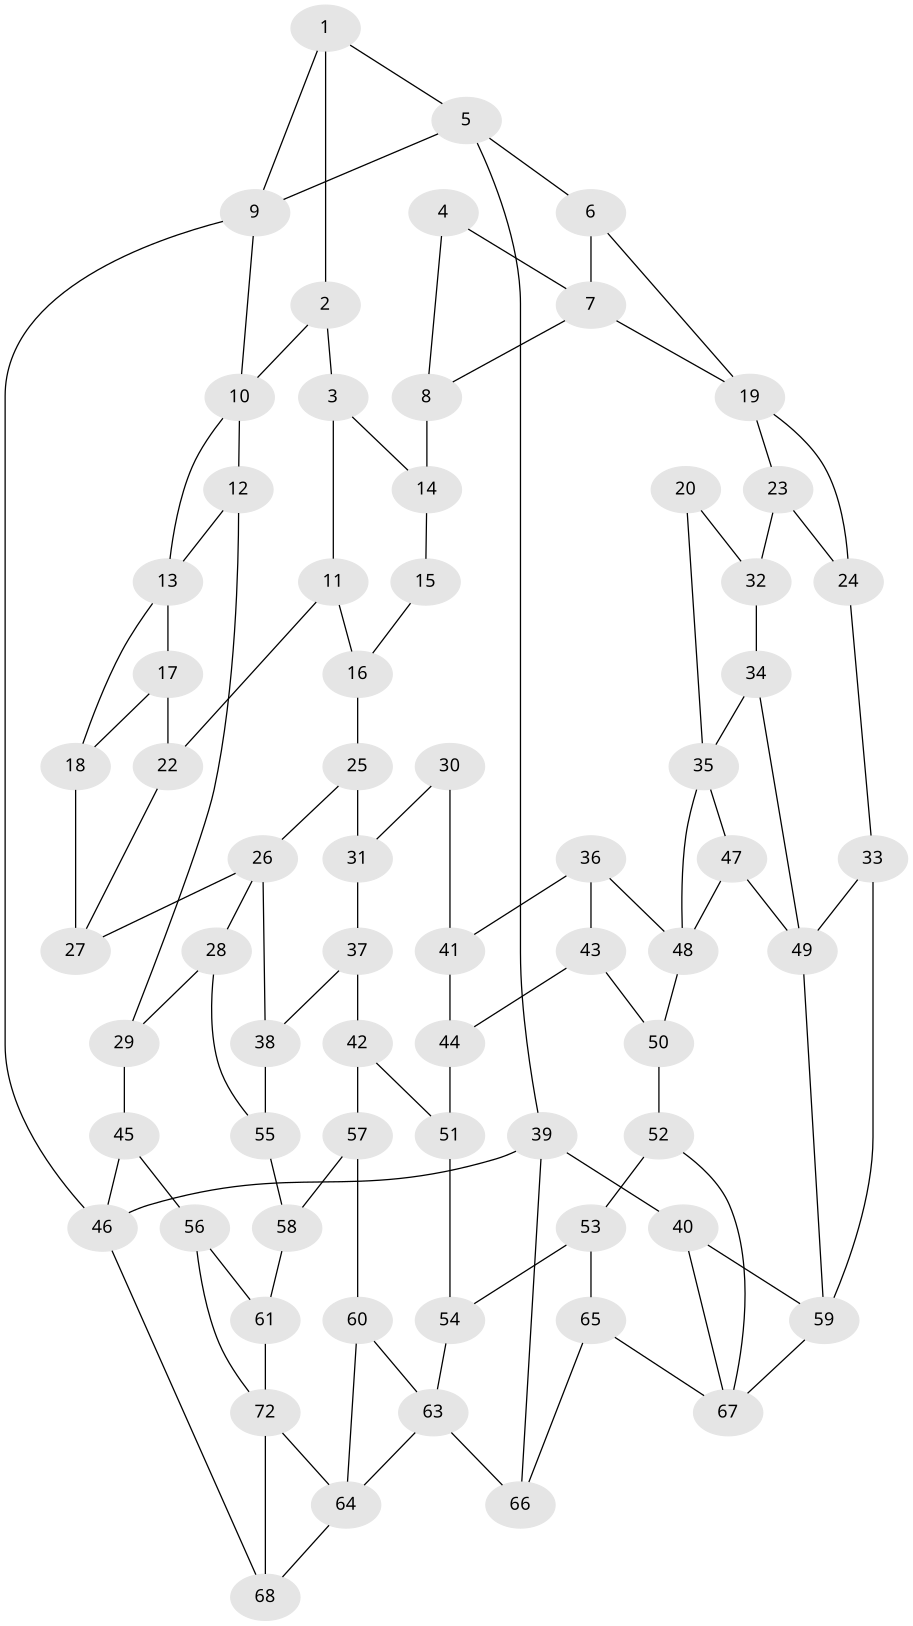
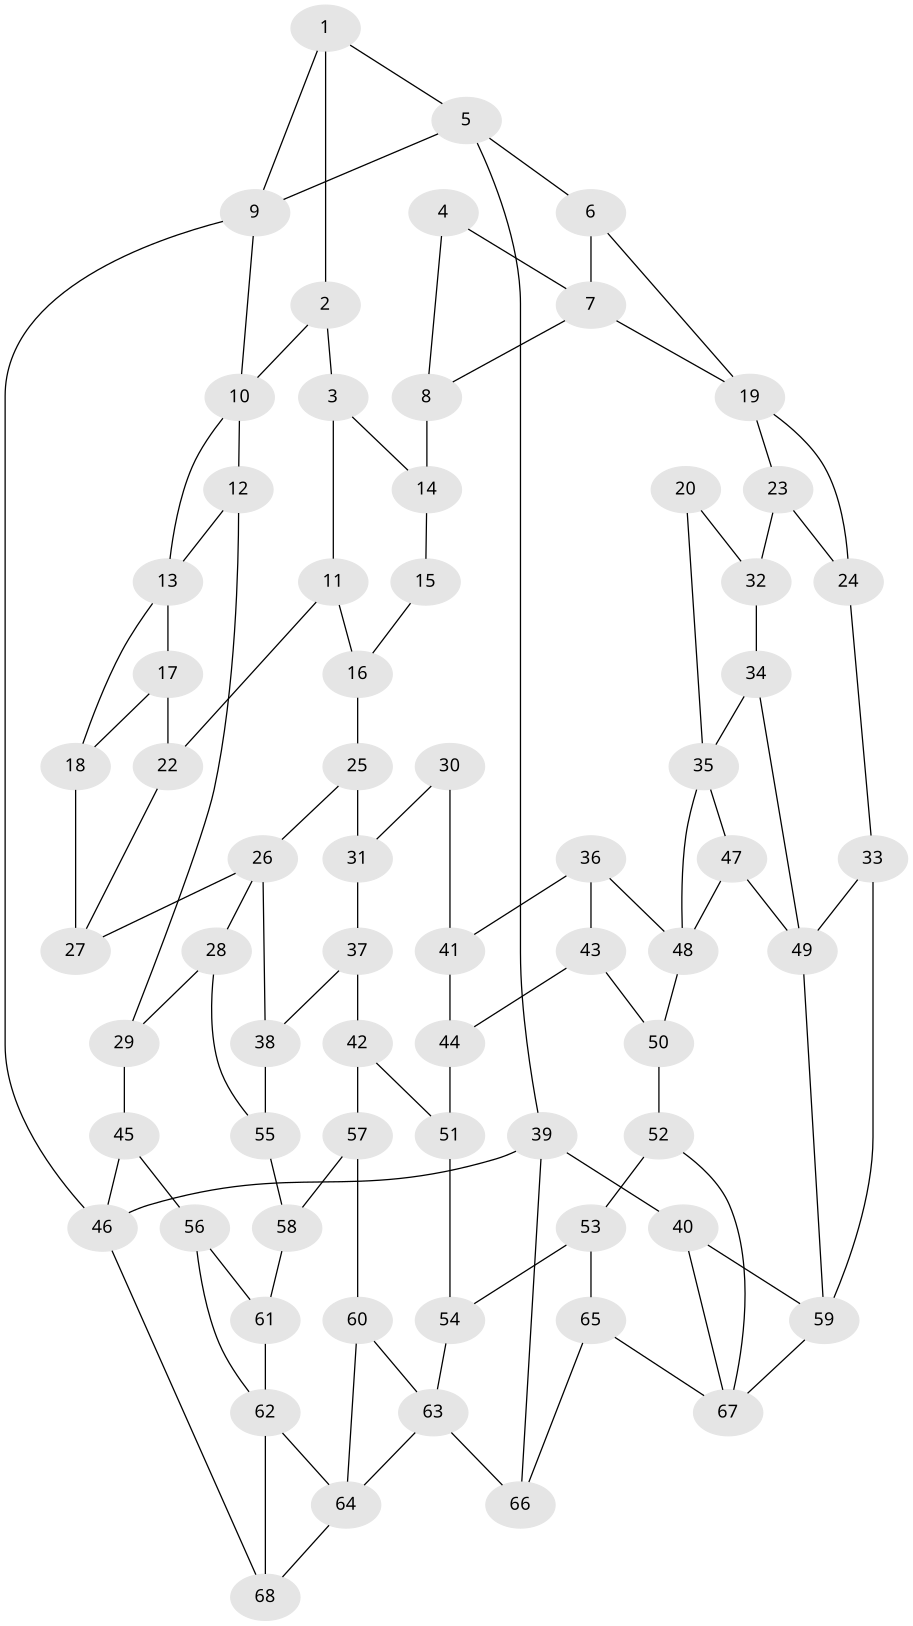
(265, 1413) -> (265, 1413)
